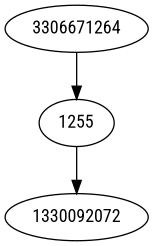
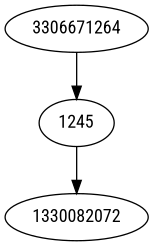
(77, 123) -> (77, 123)
(77, 217) -> (77, 217)
